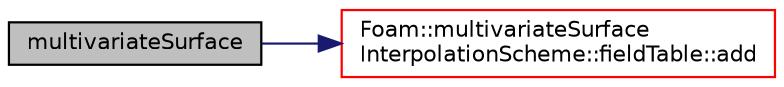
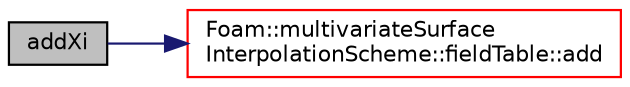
(135, 44) -> (58, 44)
